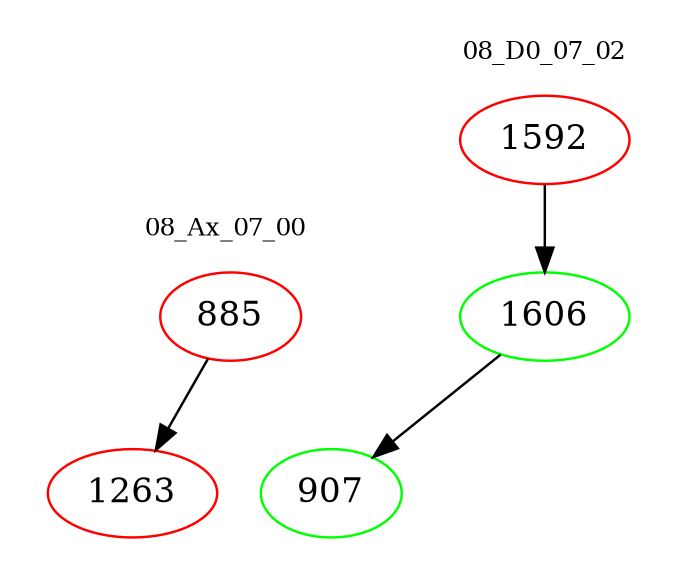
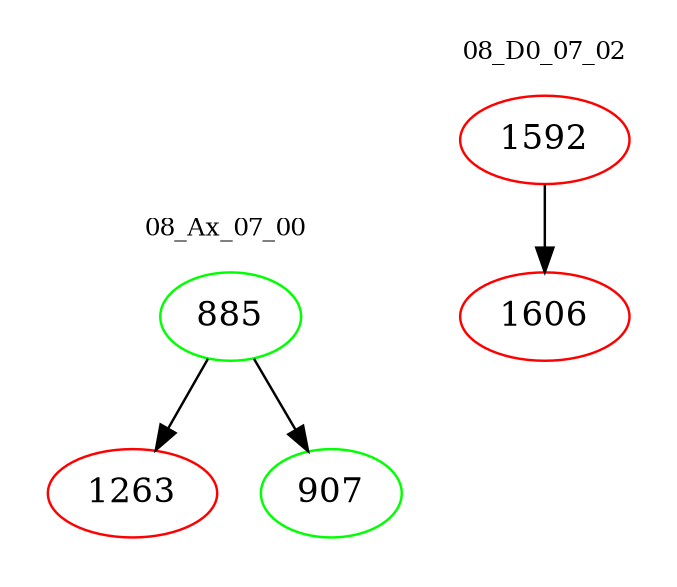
(231, 317) -> (231, 317)
(545, 317) -> (545, 317)
(447, 398) -> (275, 394)
